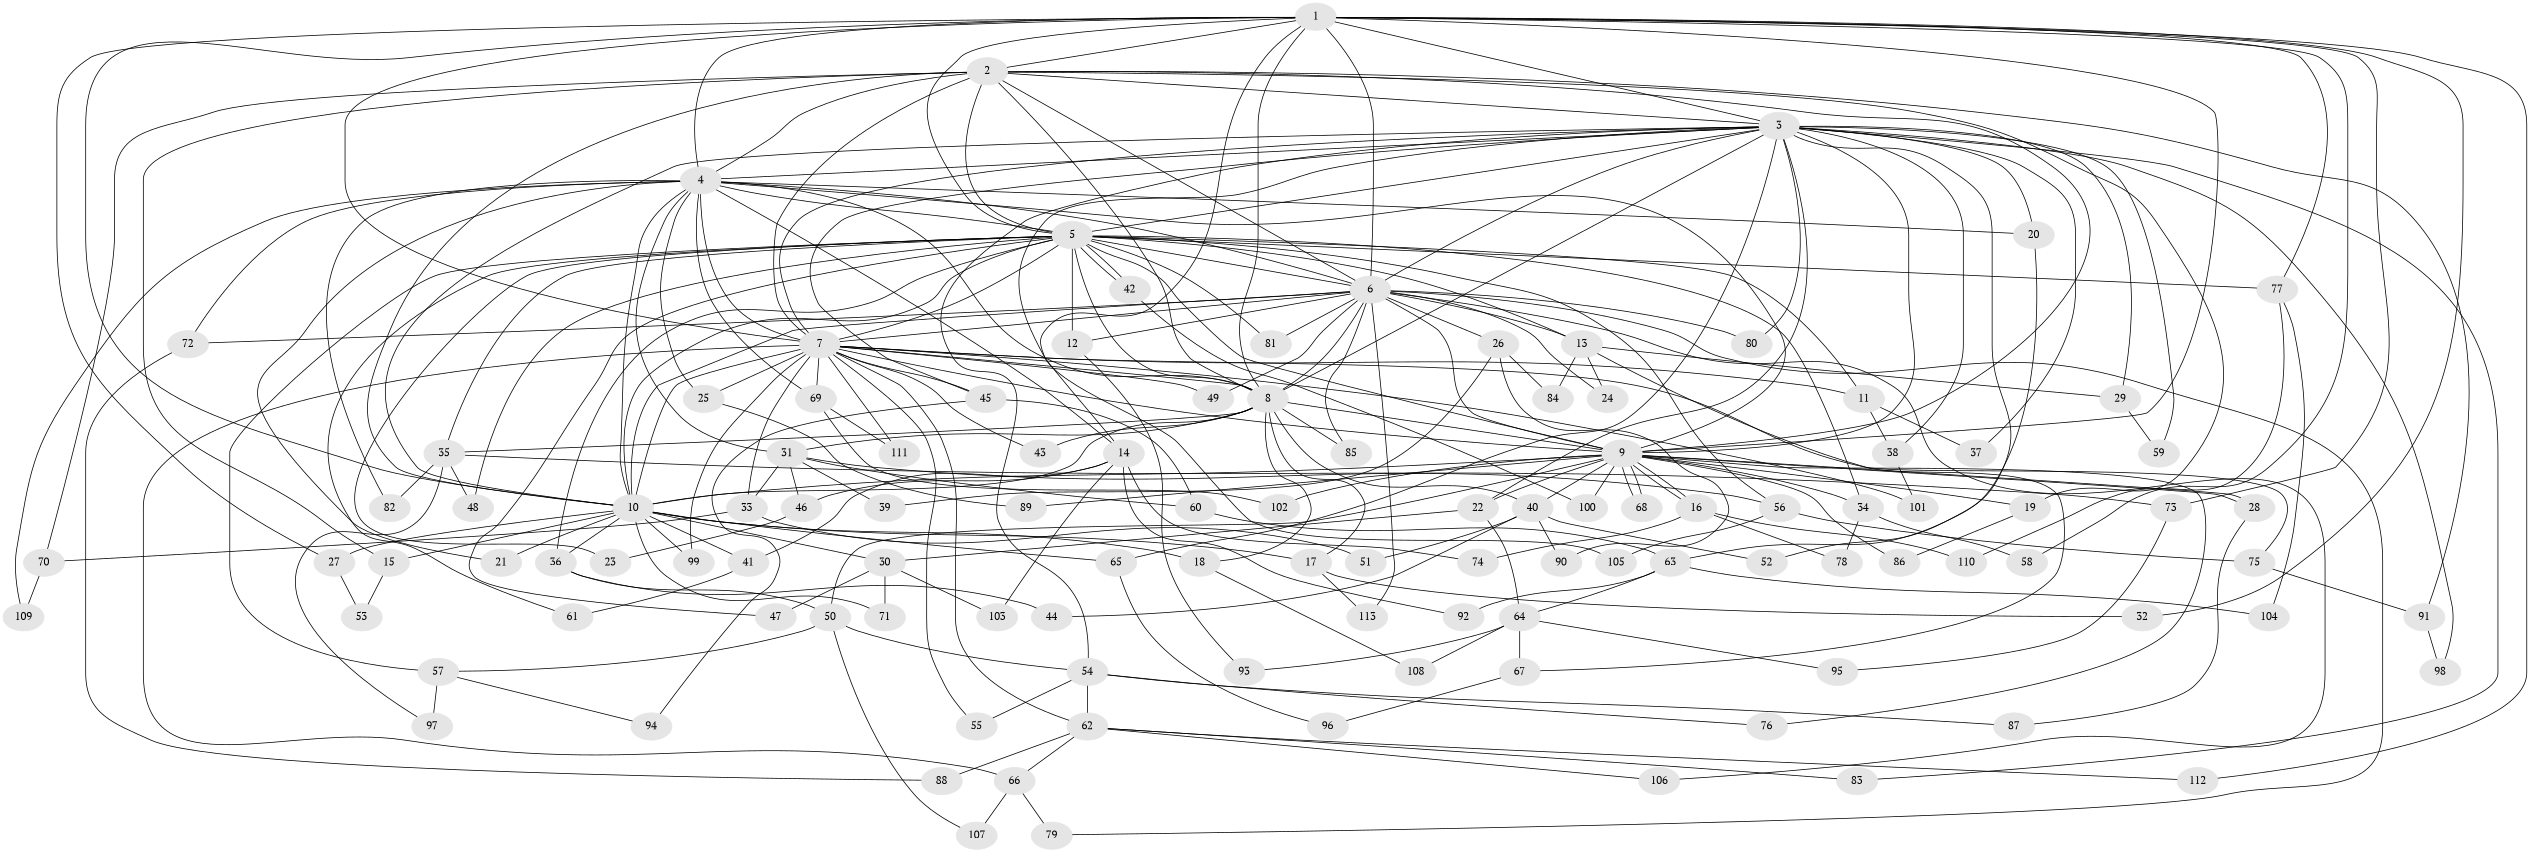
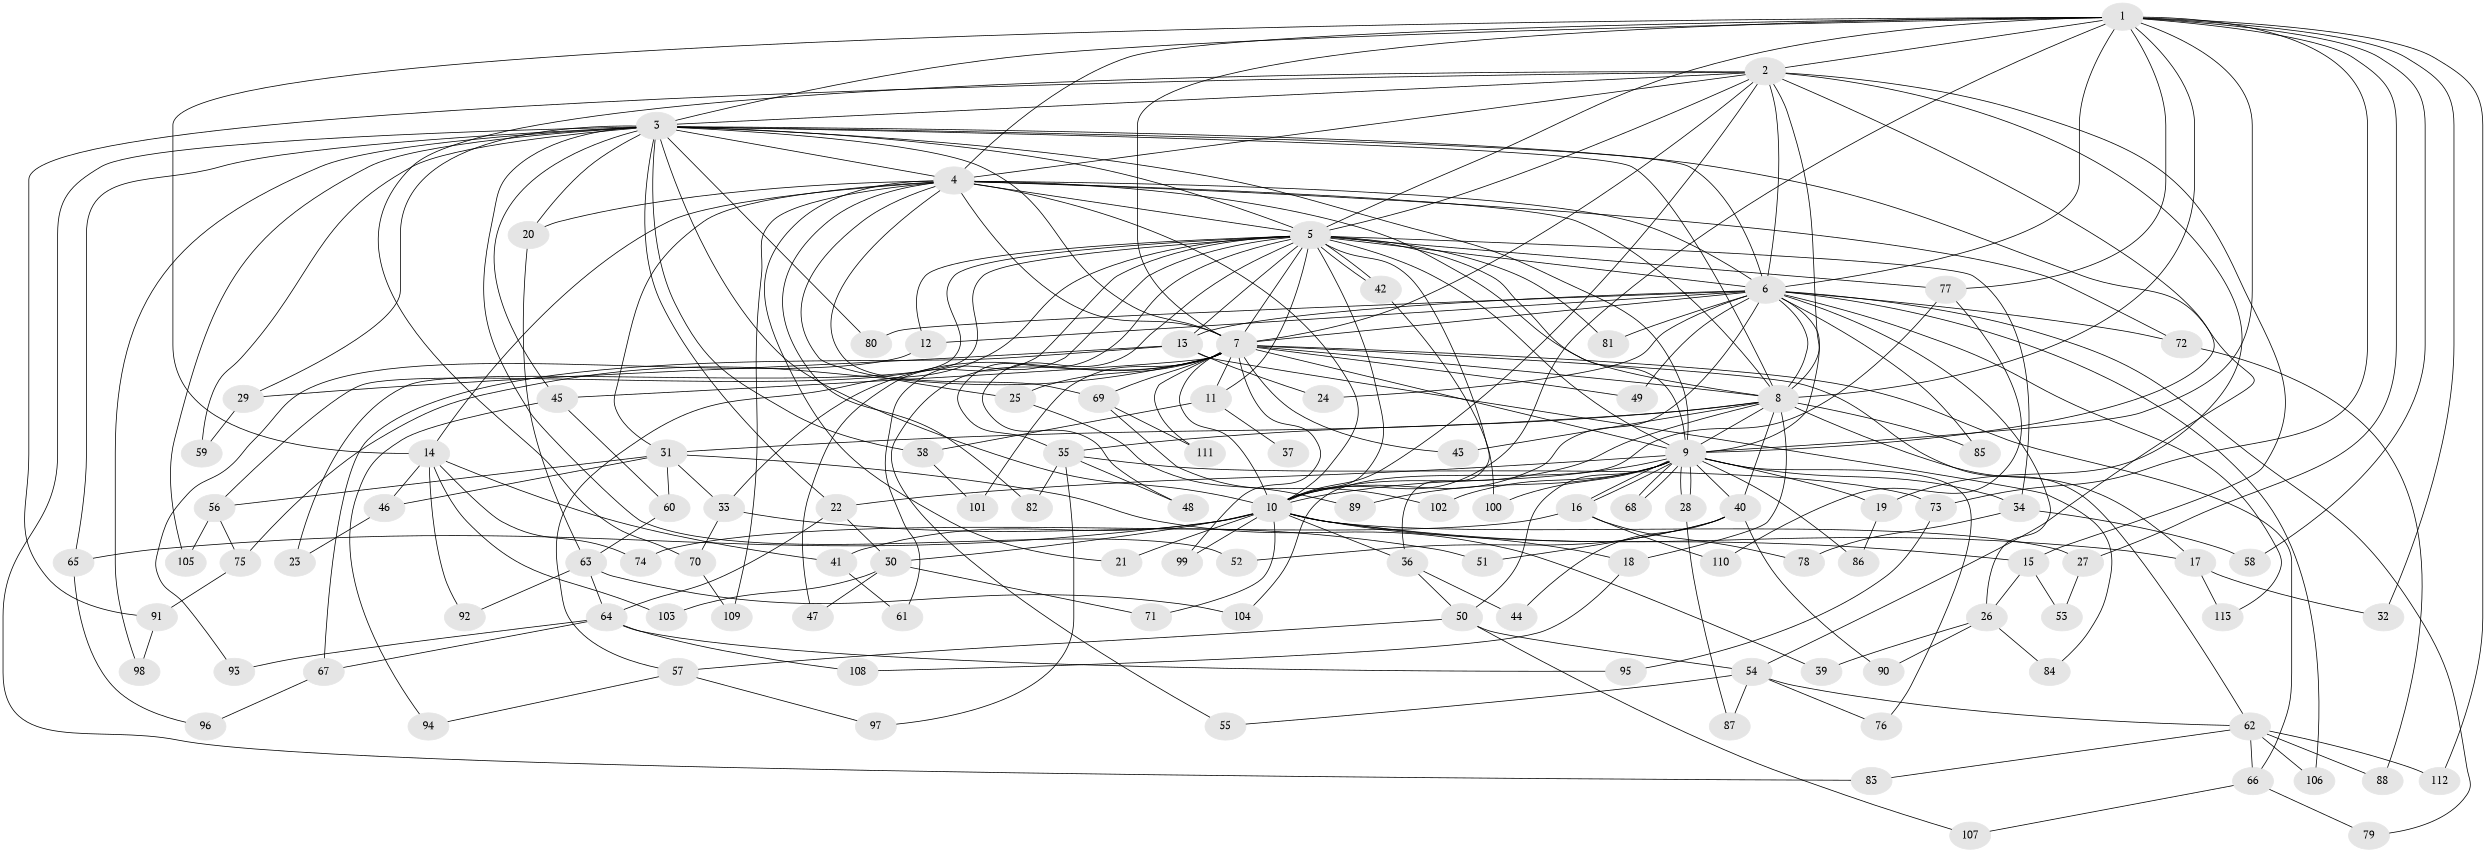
(2063, 196) -> none
none -> (2008, 590)
